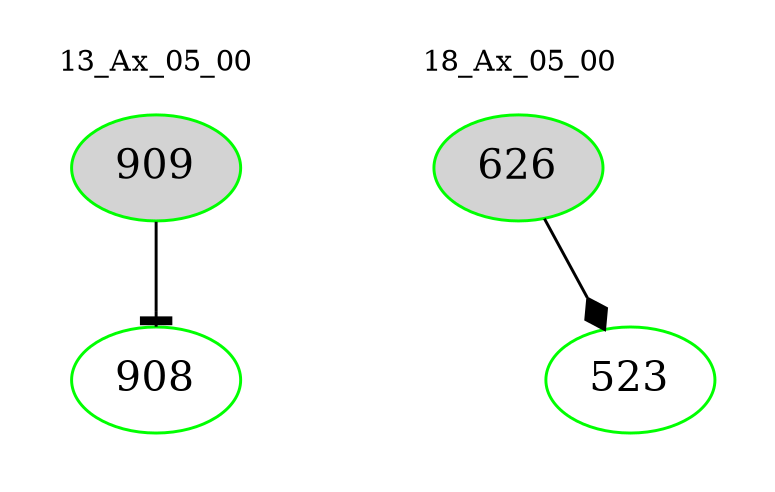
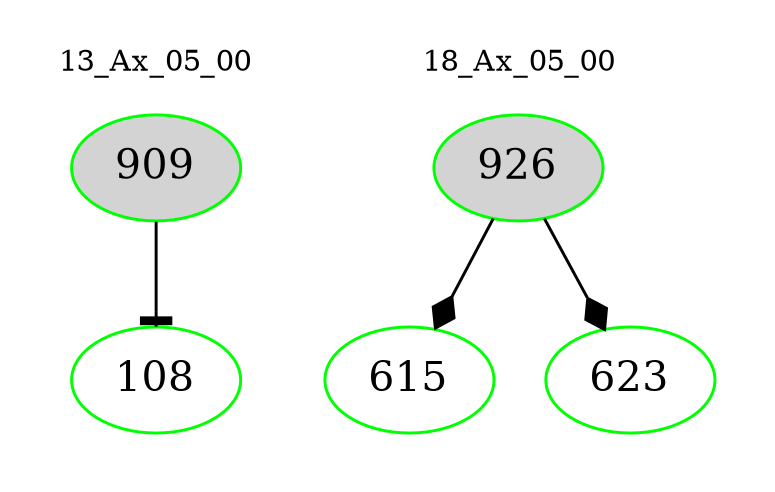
(518, 168) -> (518, 168)
(156, 380) -> (156, 380)
none -> (409, 380)
(630, 380) -> (630, 380)
